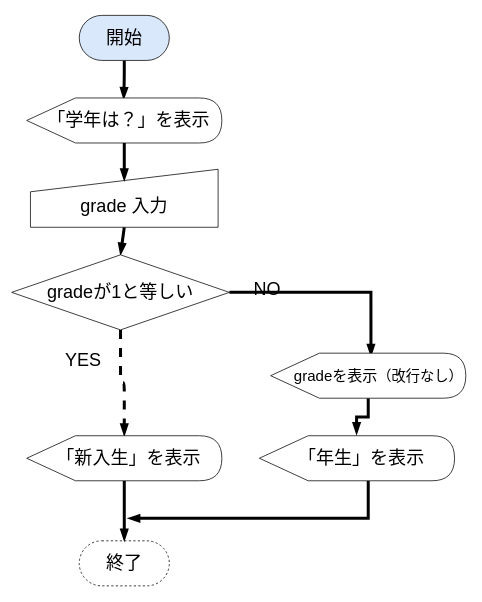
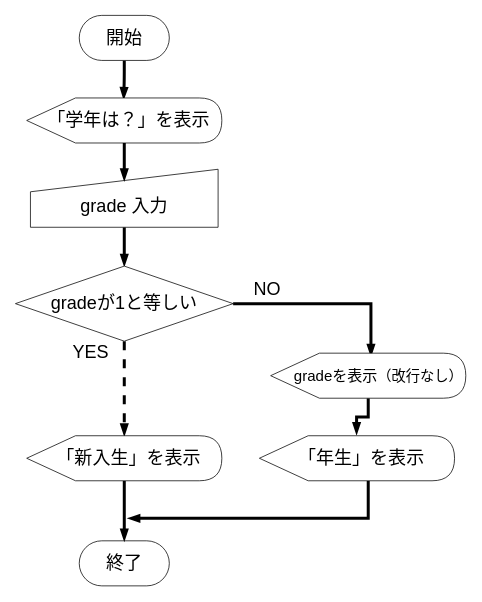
(124, 38) -> (124, 38)
(120, 292) -> (124, 303)
(83, 360) -> (90, 352)
(124, 563) -> (124, 563)
